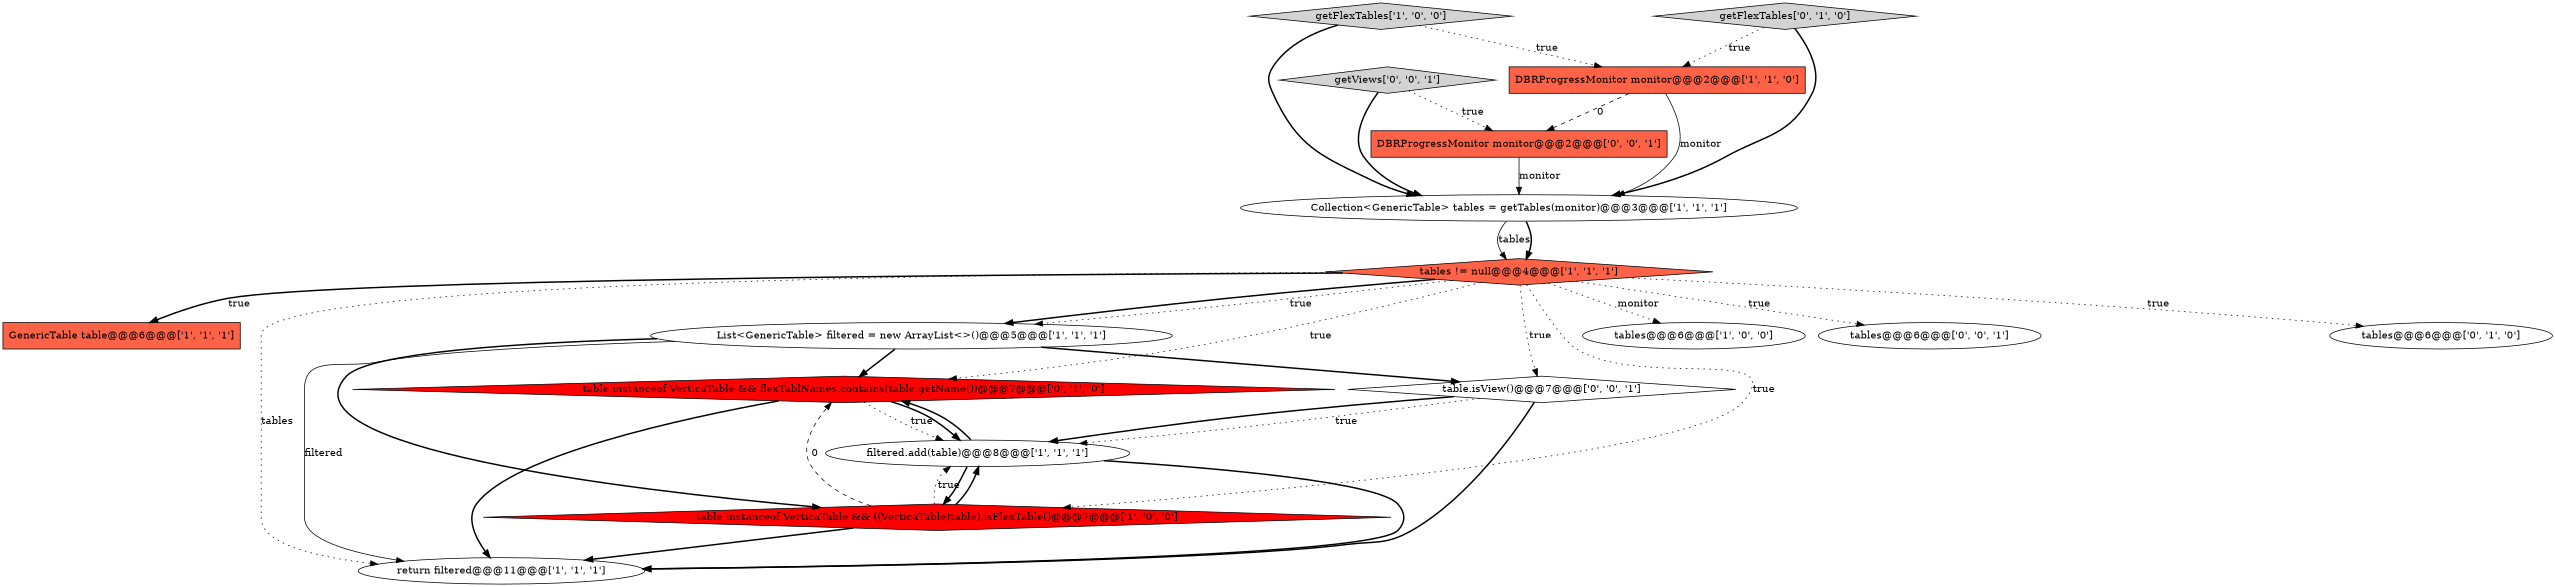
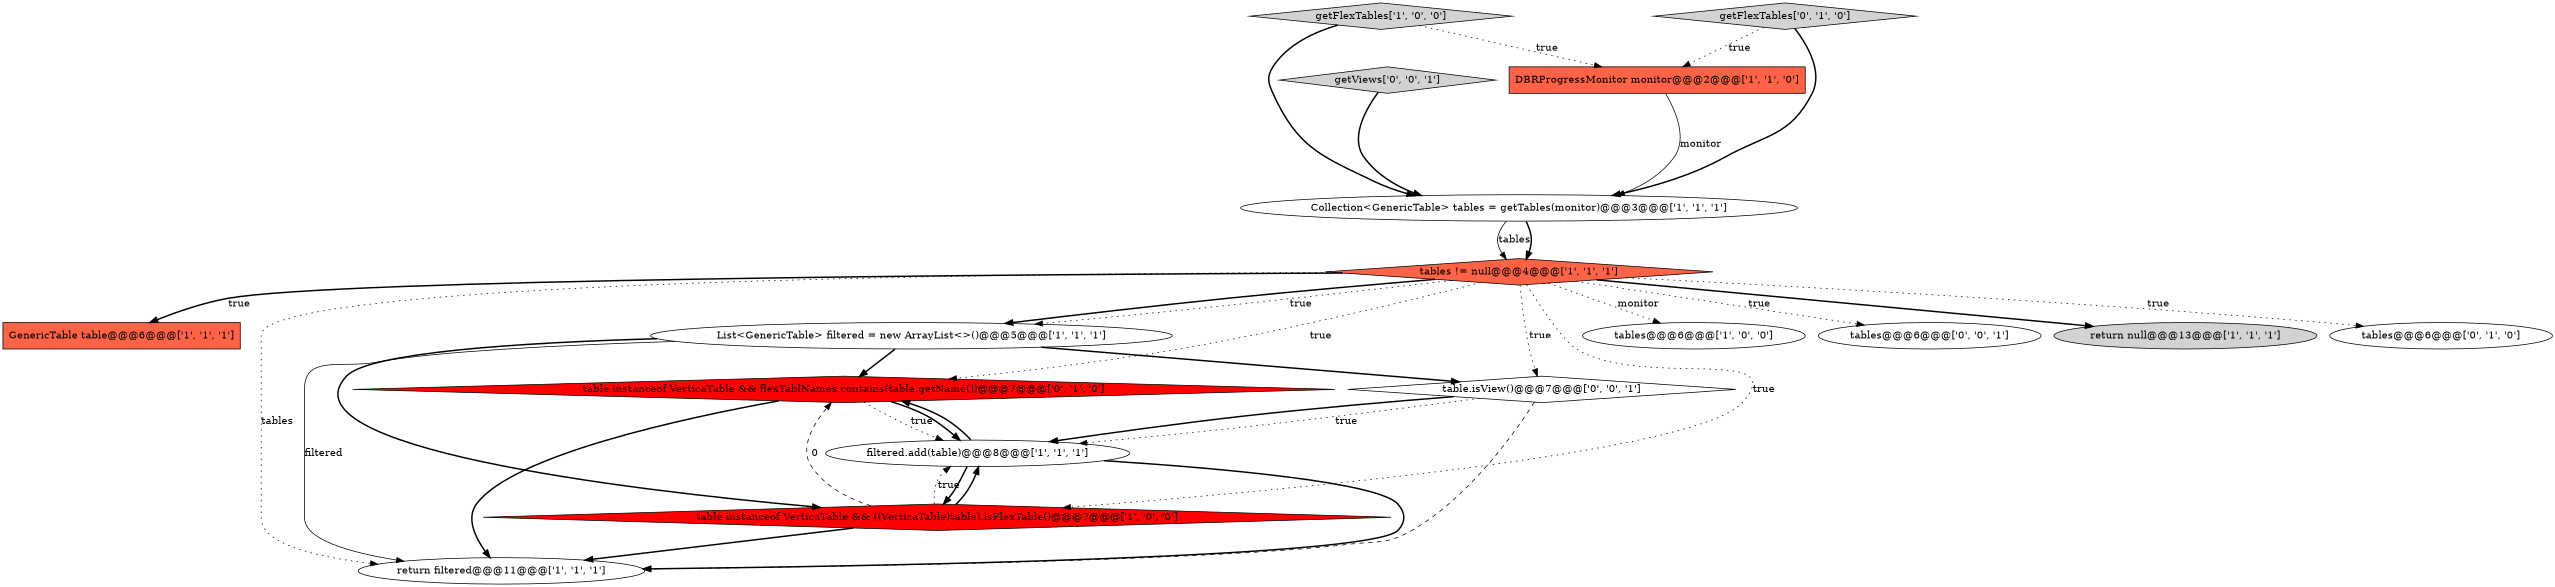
(1519, 144) -> none
none -> (2185, 336)
(1122, 559) -> (1122, 559)
